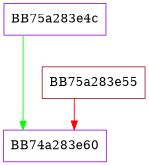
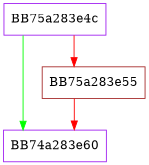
none -> (74, 46)
